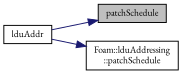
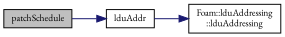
(70, 26) -> (84, 19)
(132, 56) -> (235, 19)
